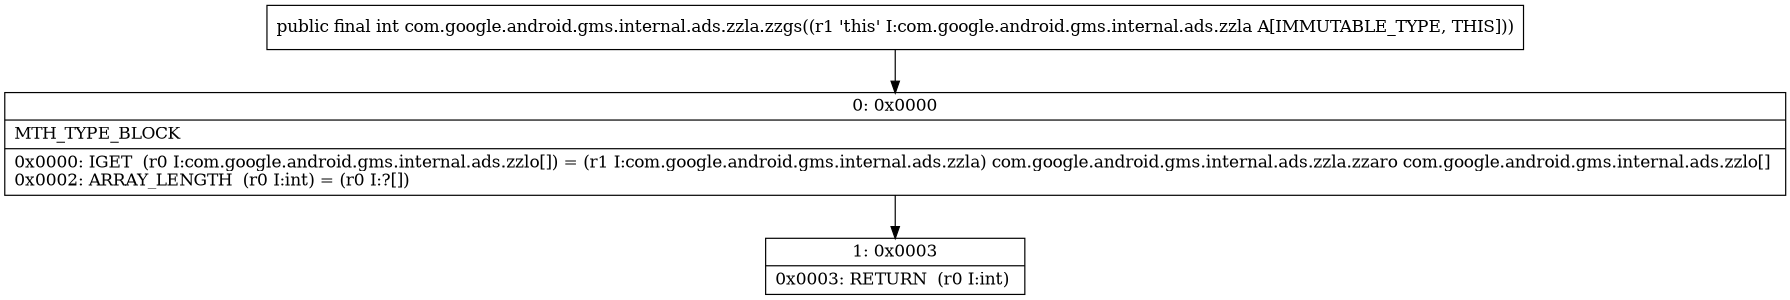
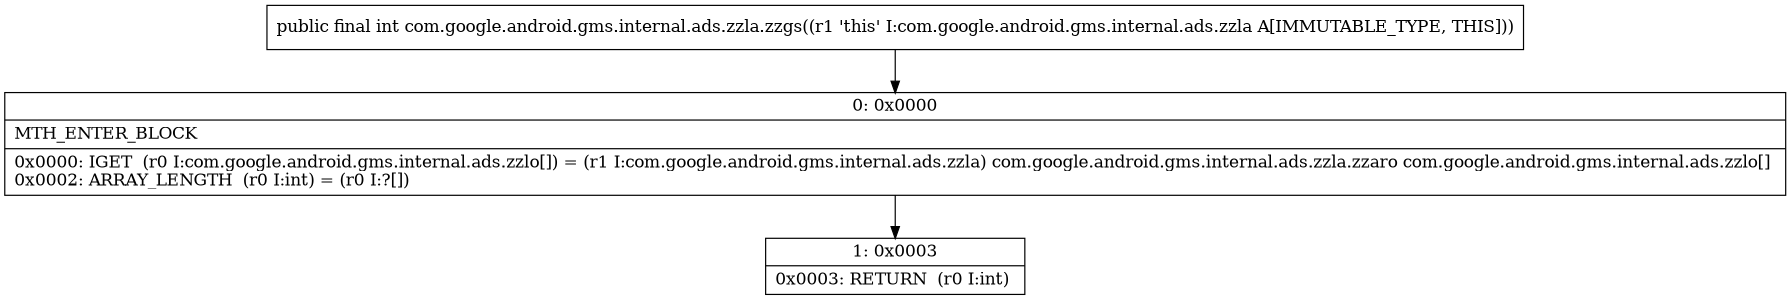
(97, 134) -> (106, 134)
